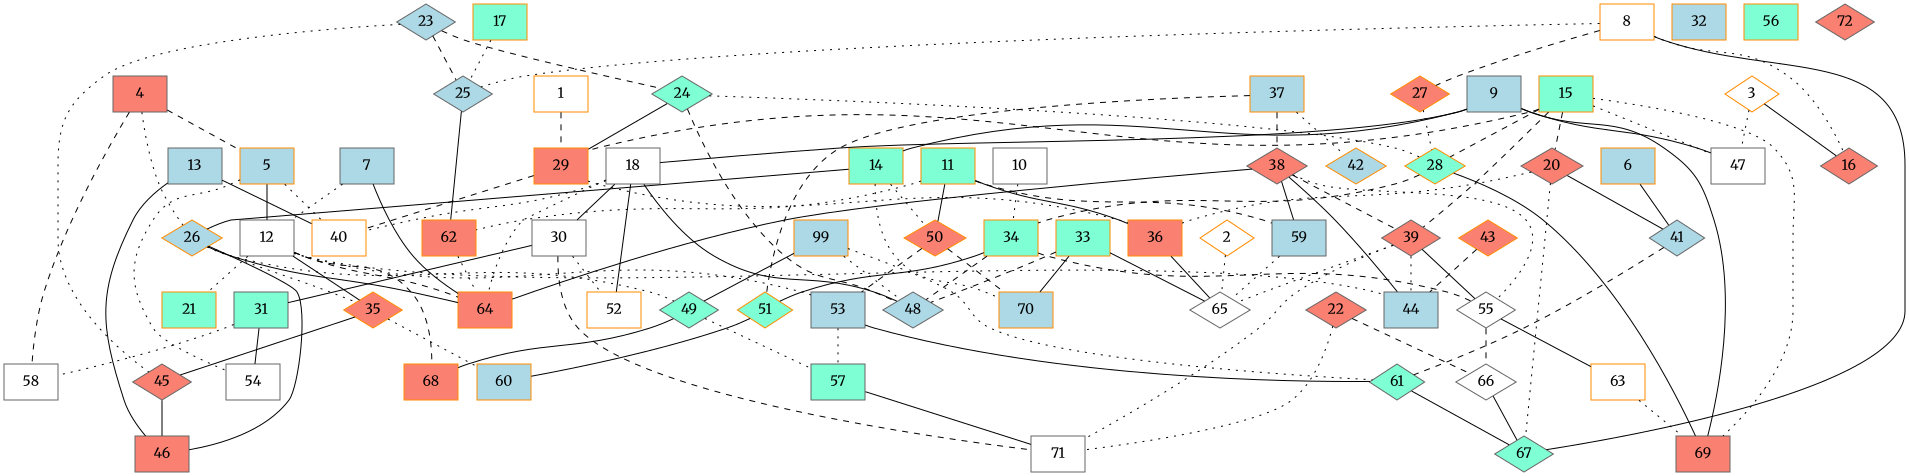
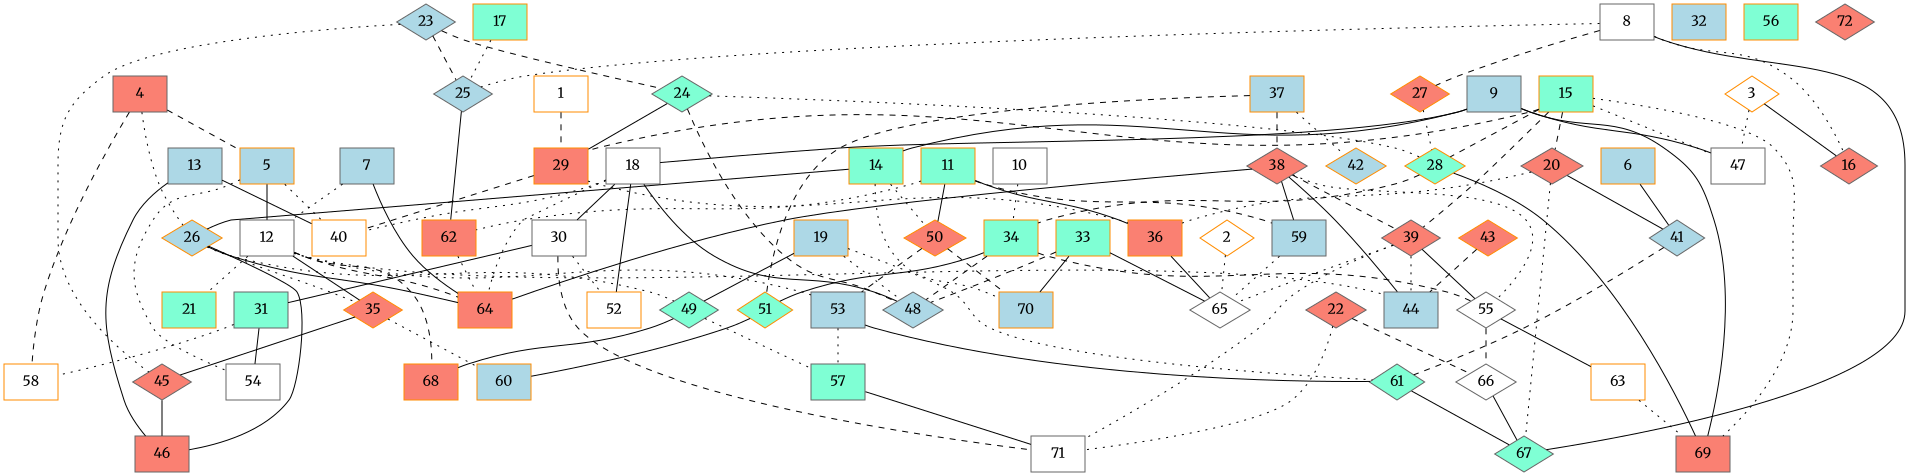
(1627, 22) -> (1627, 22)
(821, 238) -> (821, 238)
(31, 382) -> (31, 382)
